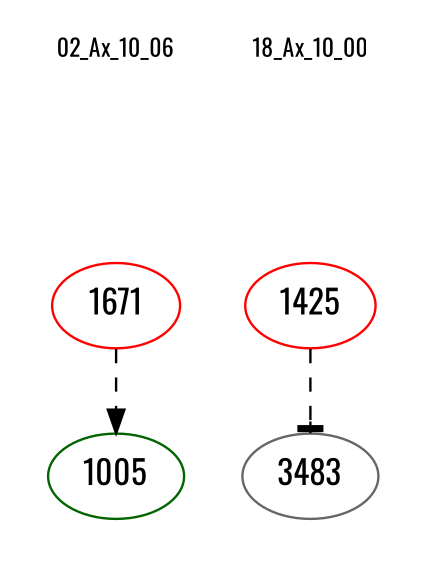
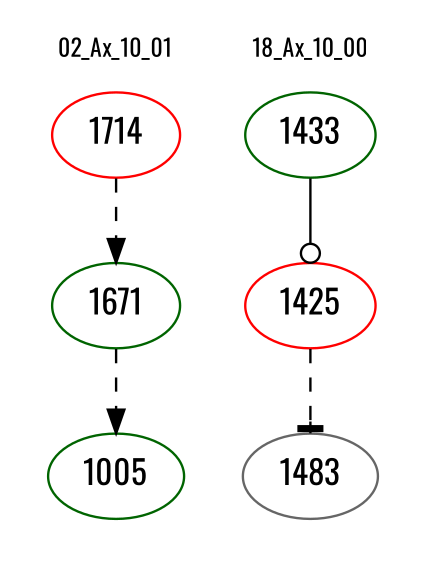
(116, 51) -> (116, 51)
none -> (116, 135)
none -> (310, 135)
(116, 306) -> (116, 306)
(310, 476) -> (310, 476)
